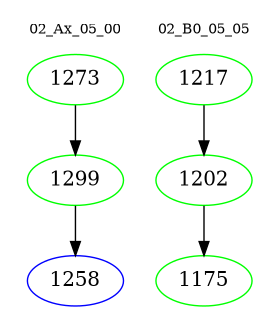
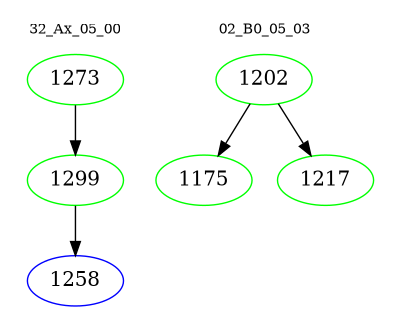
(75, 30) -> (75, 30)
(204, 30) -> (265, 30)
(204, 123) -> (291, 124)
